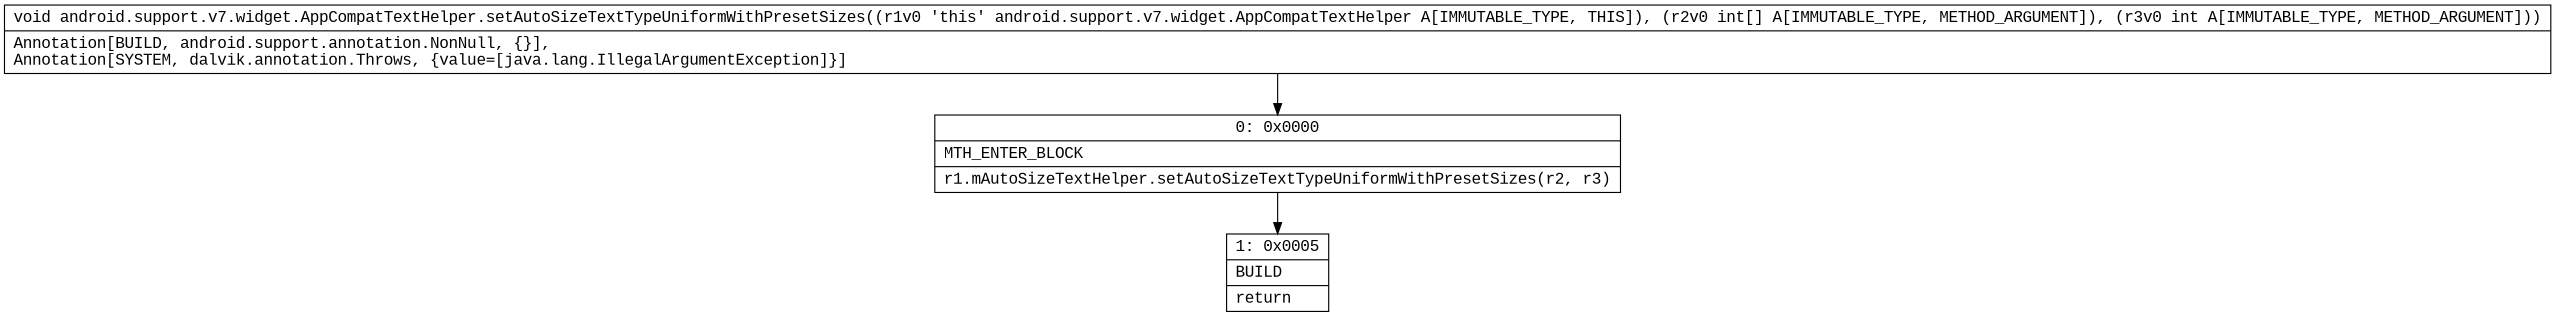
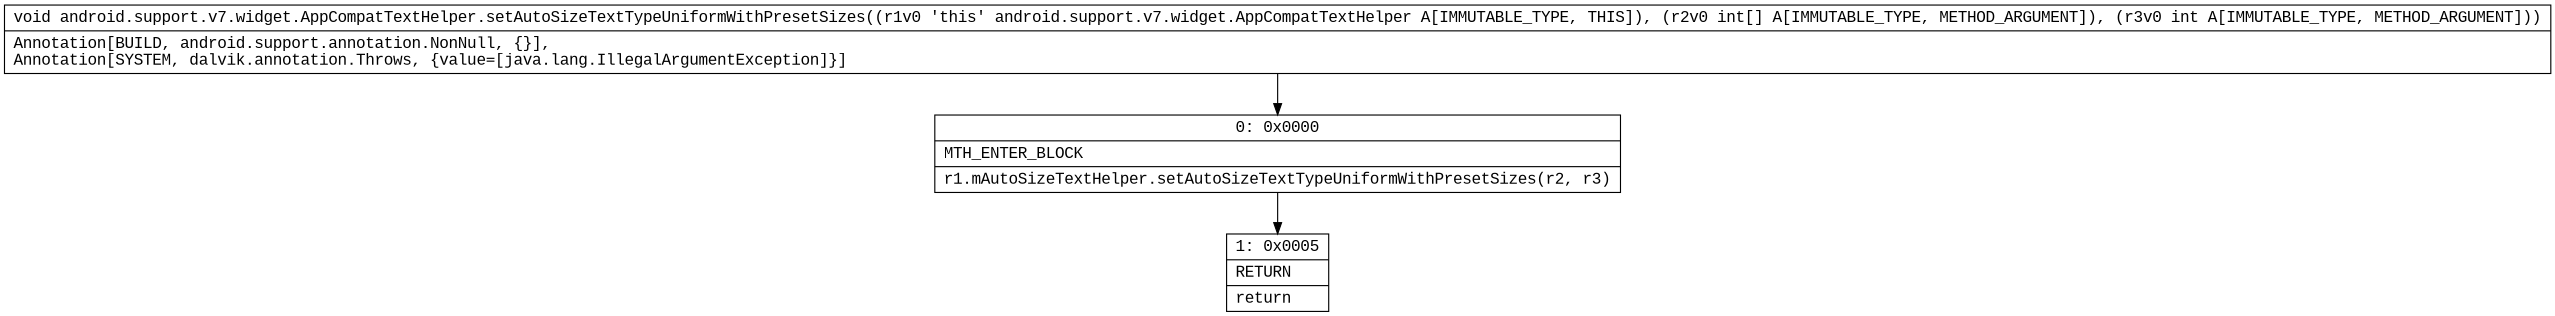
(1259, 272) -> (1264, 272)
